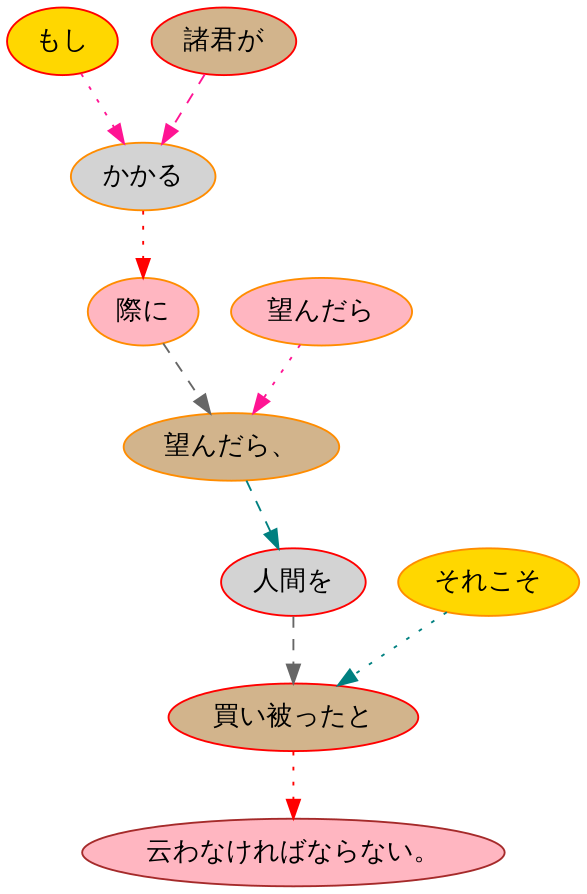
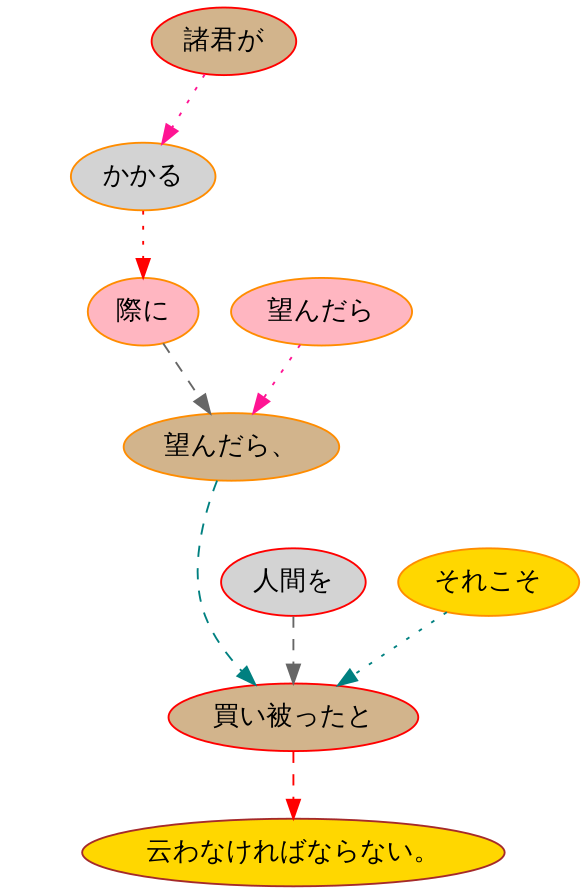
(62, 41) -> none
(188, 101) -> (188, 101)
(258, 506) -> (198, 581)
(293, 776) -> (293, 776)
(293, 853) -> (293, 853)
